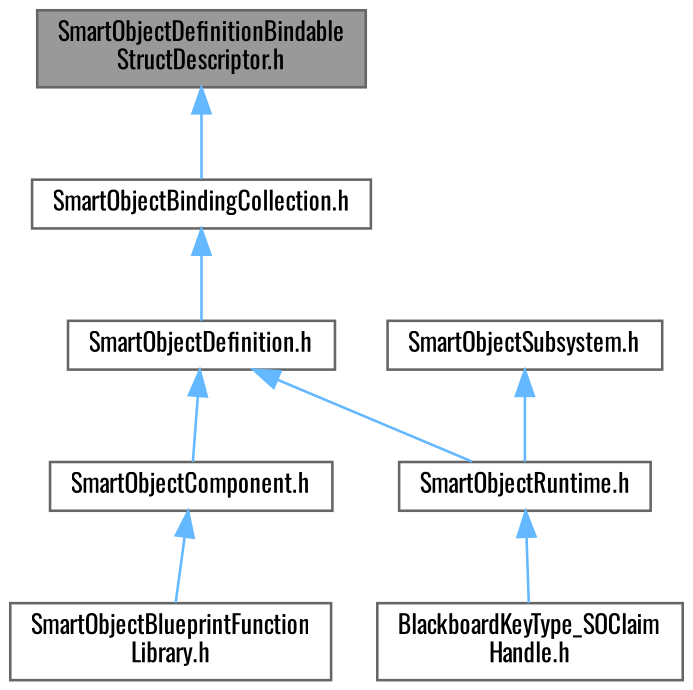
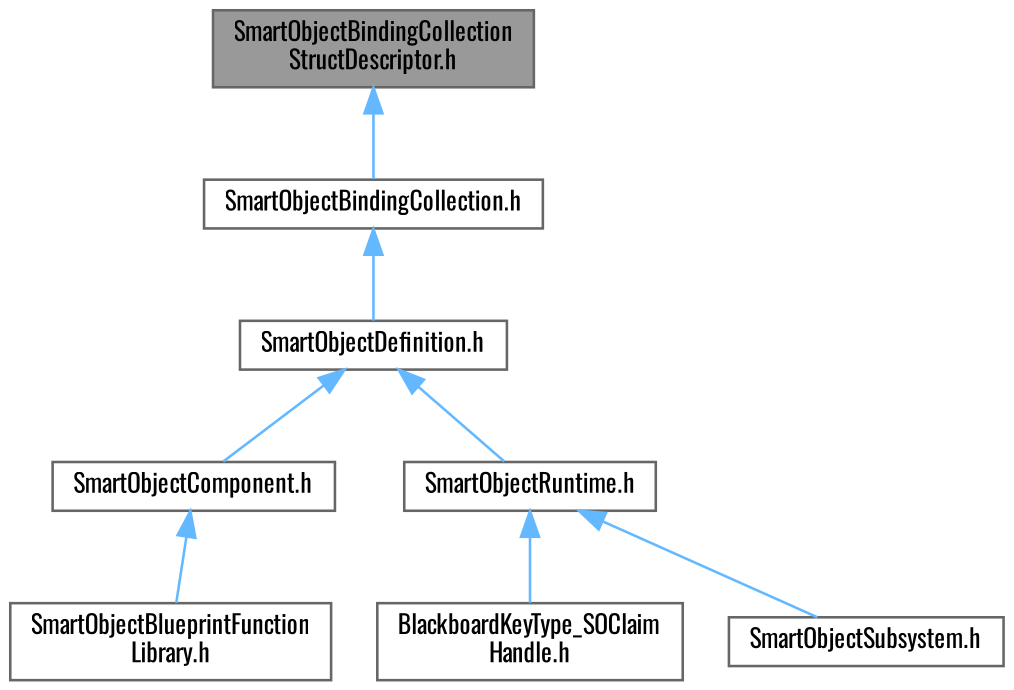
(201, 49) -> (373, 49)
(525, 429) -> (710, 569)
